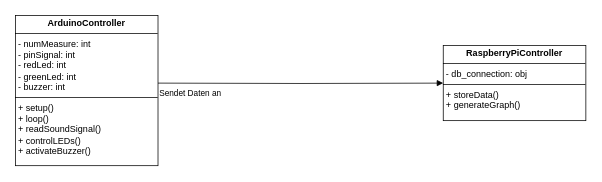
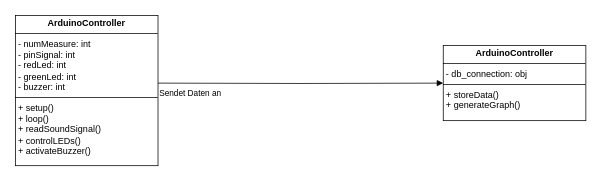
(492, 67) -> (489, 67)
